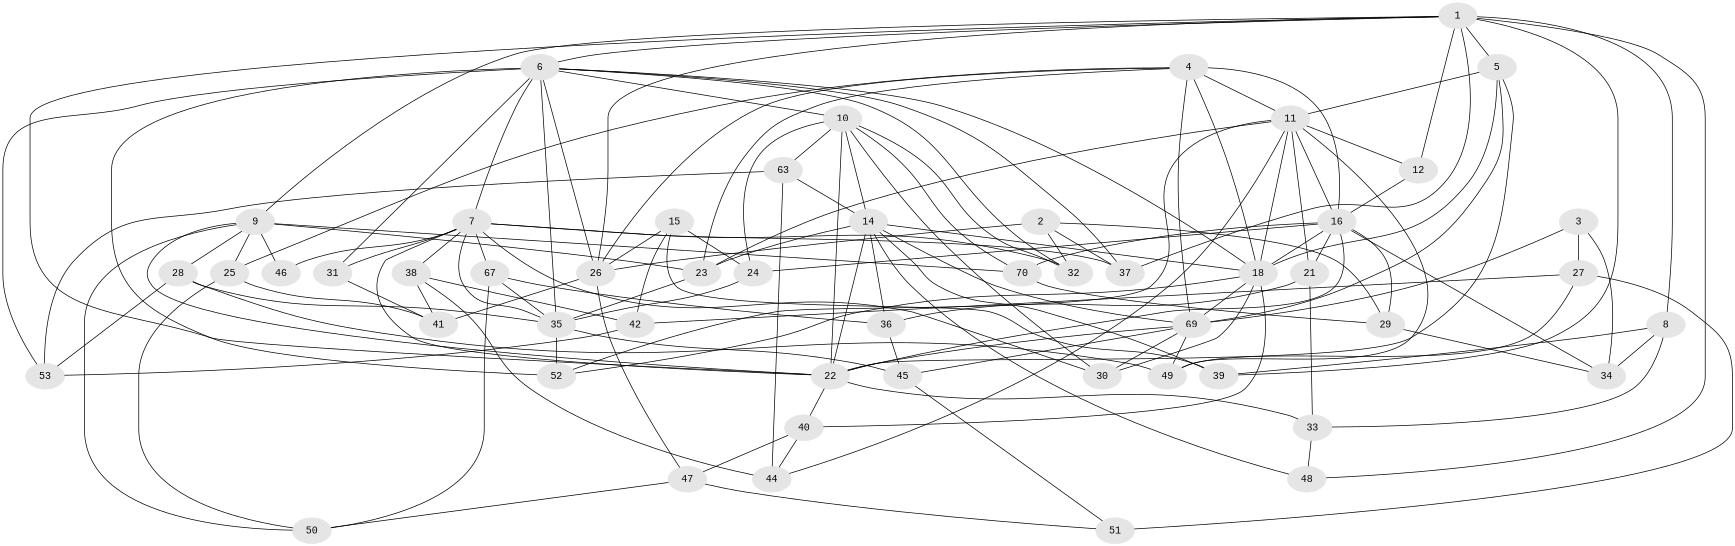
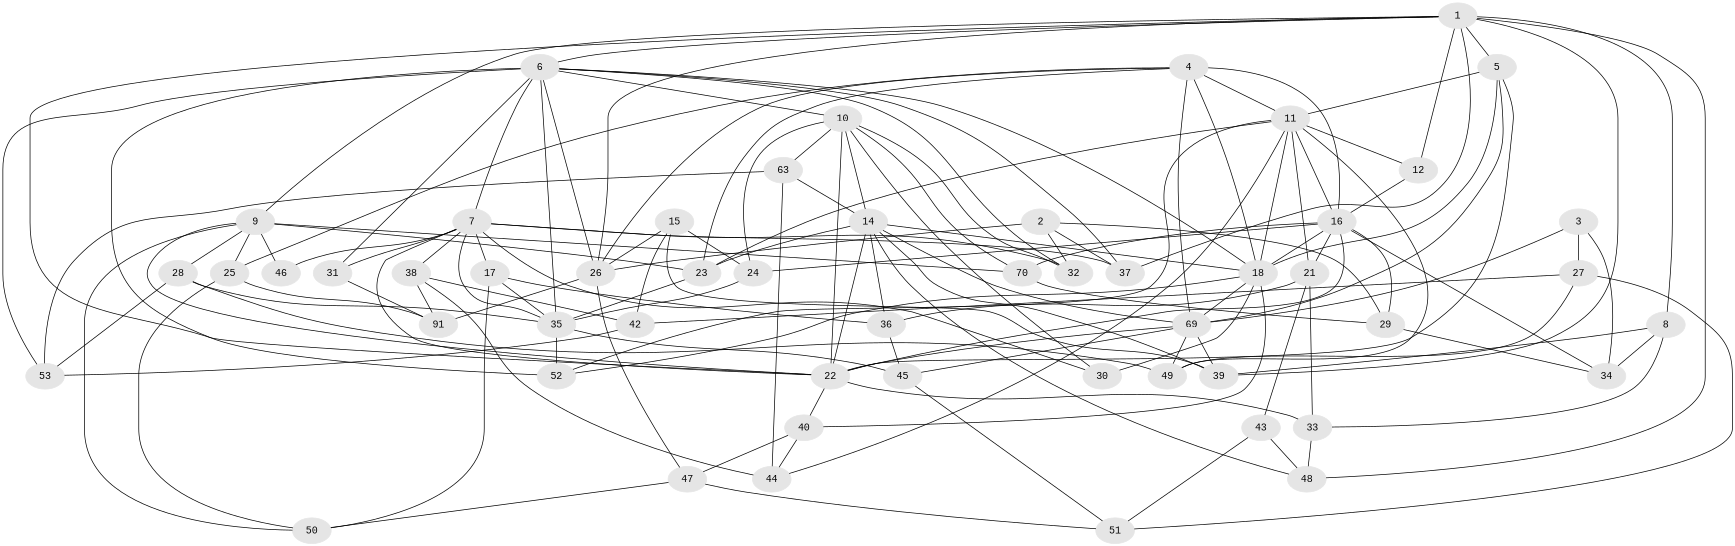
(490, 273) -> (490, 273)
(438, 325) -> (438, 325)
(1159, 344) -> (1205, 351)
none -> (1261, 428)
